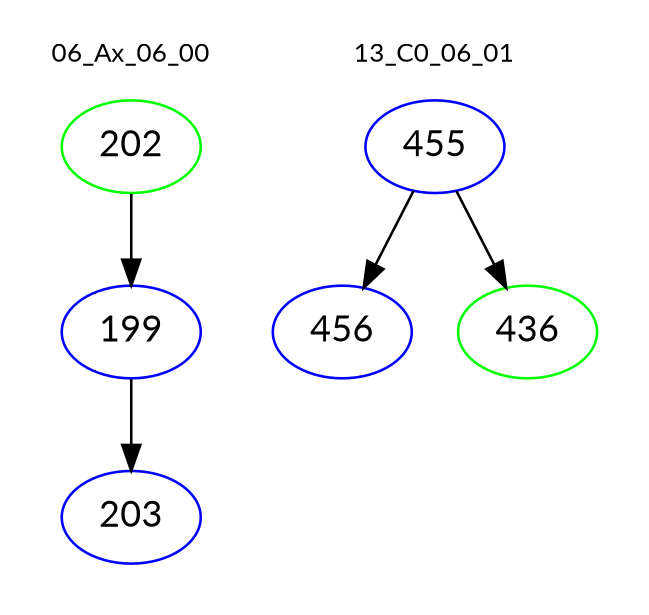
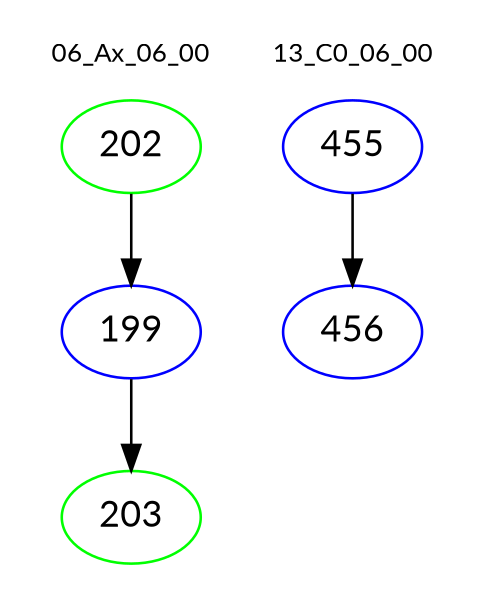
(435, 55) -> (354, 55)
(528, 332) -> none
(131, 517) -> (131, 517)
